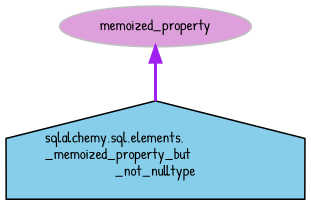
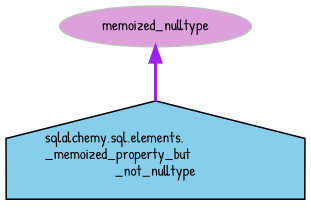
(156, 26) -> (156, 26)
